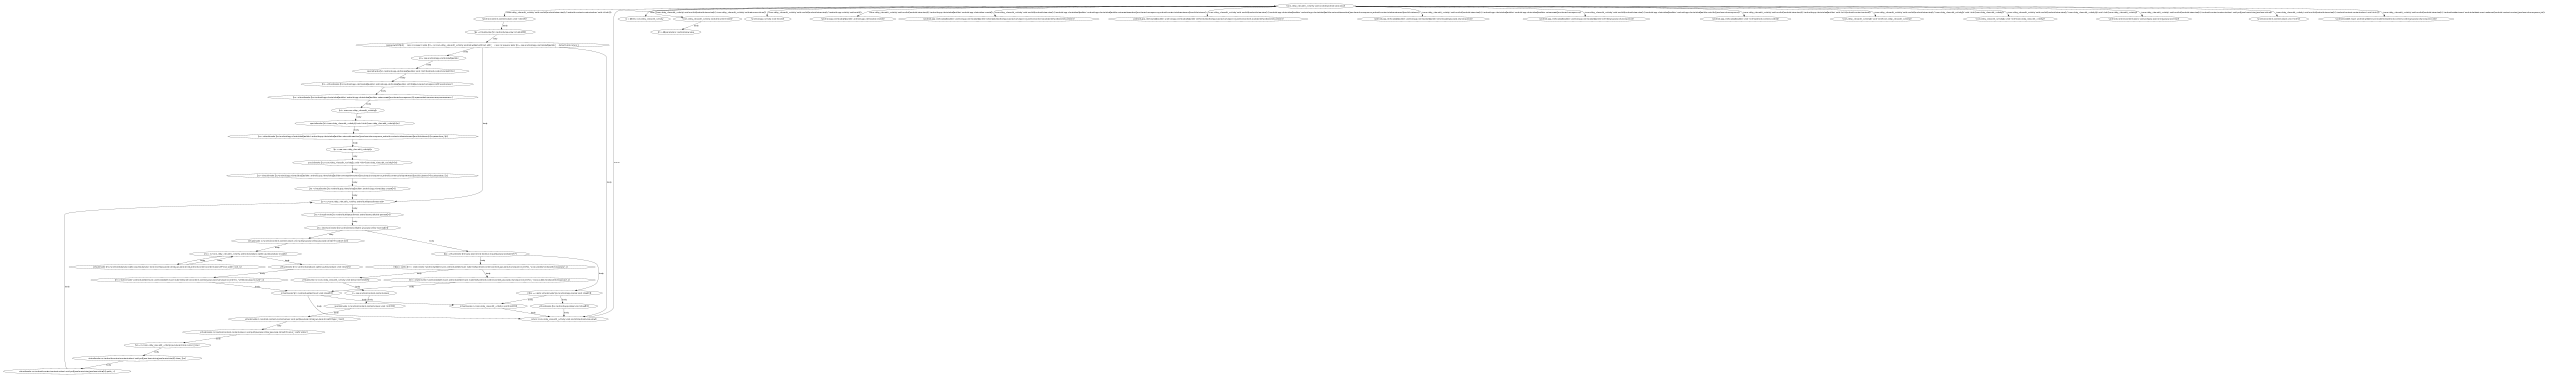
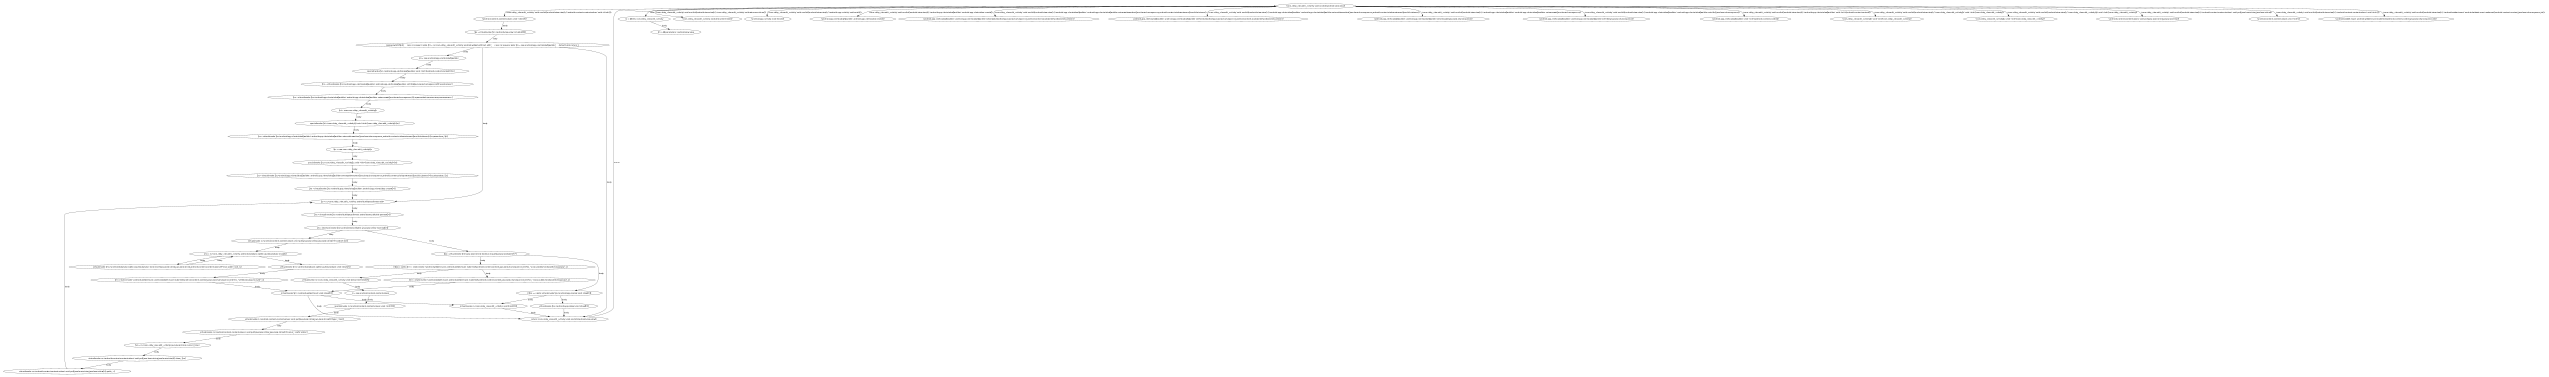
(692, 25) -> (659, 25)
